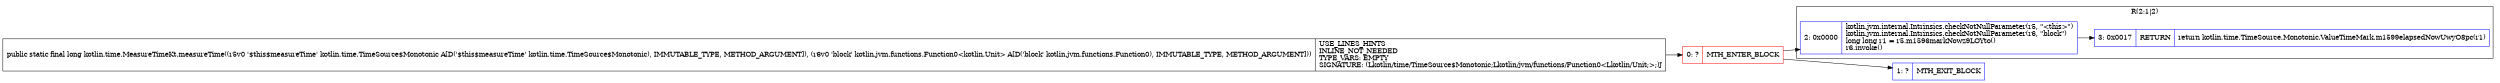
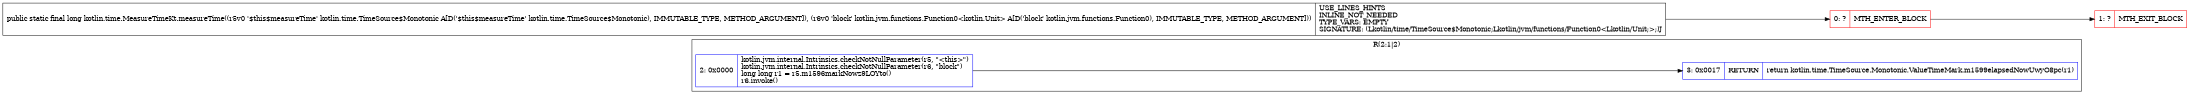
(1789, 50) -> none
(1939, 72) -> (2141, 19)
